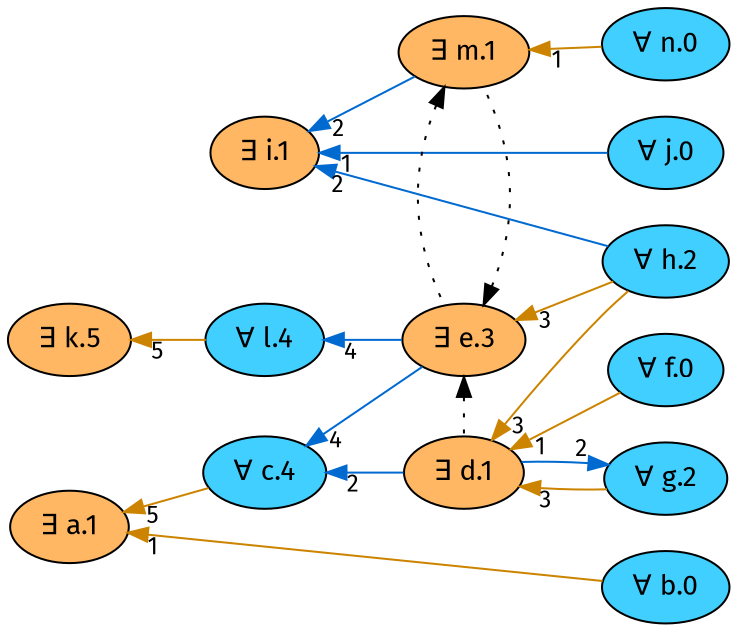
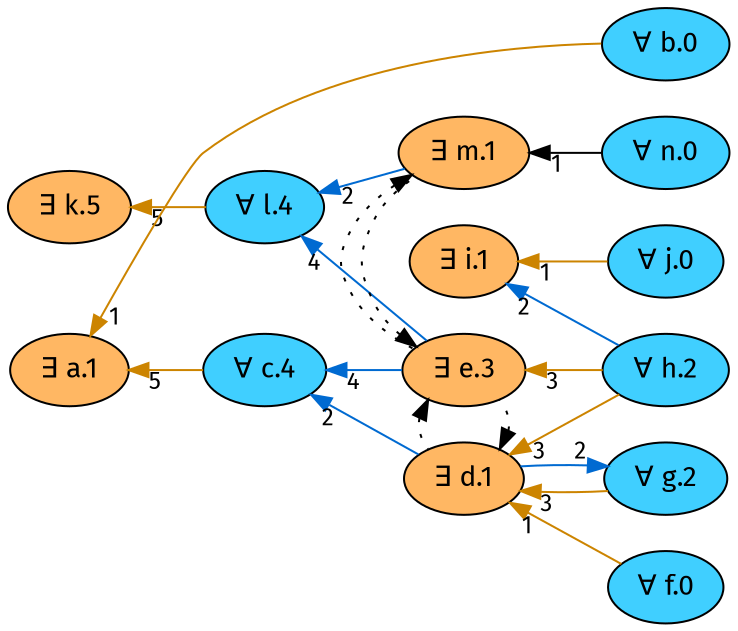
(576, 48) -> (576, 153)
(371, 99) -> (372, 178)
(474, 153) -> (573, 261)
none -> (507, 414)
